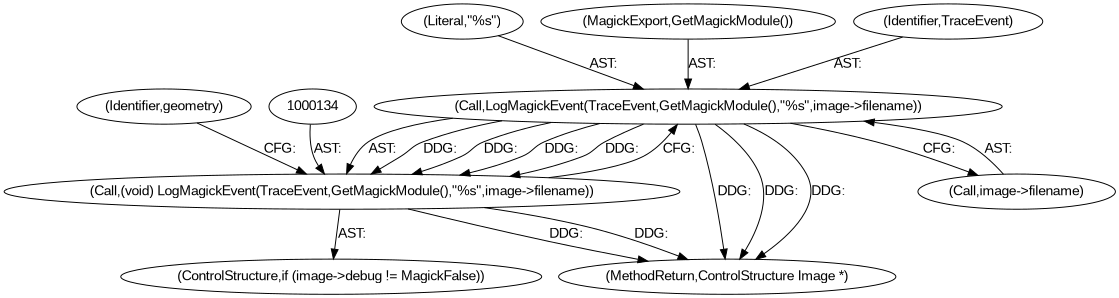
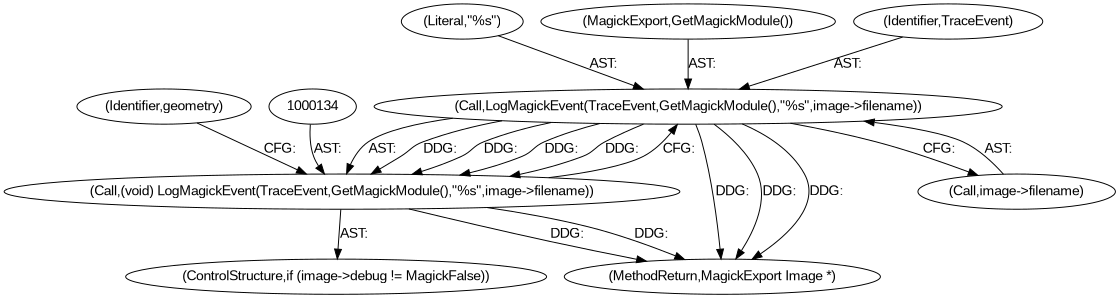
(727, 277) -> (722, 277)
